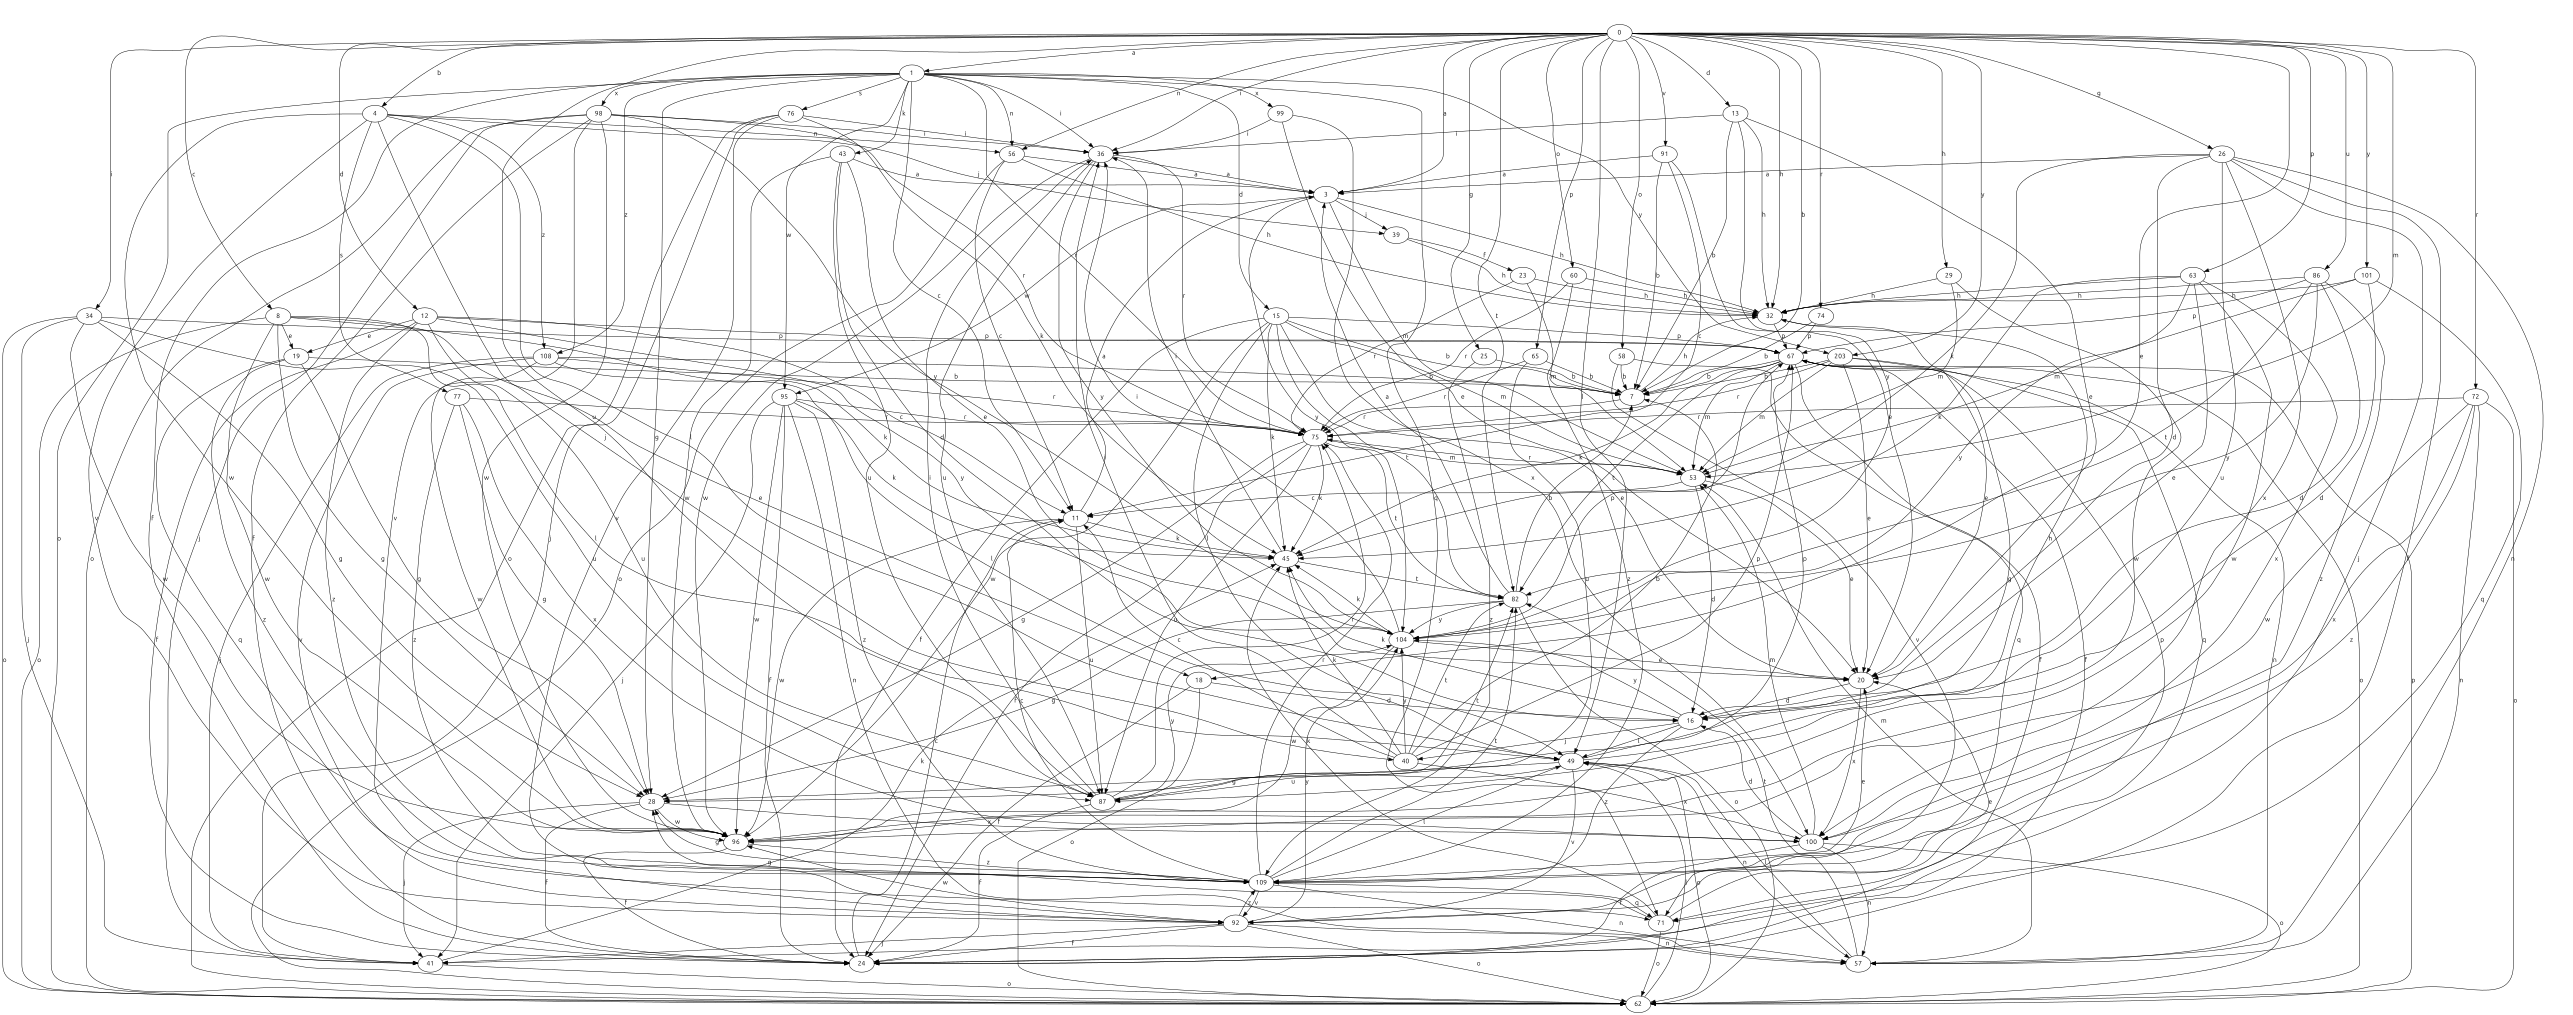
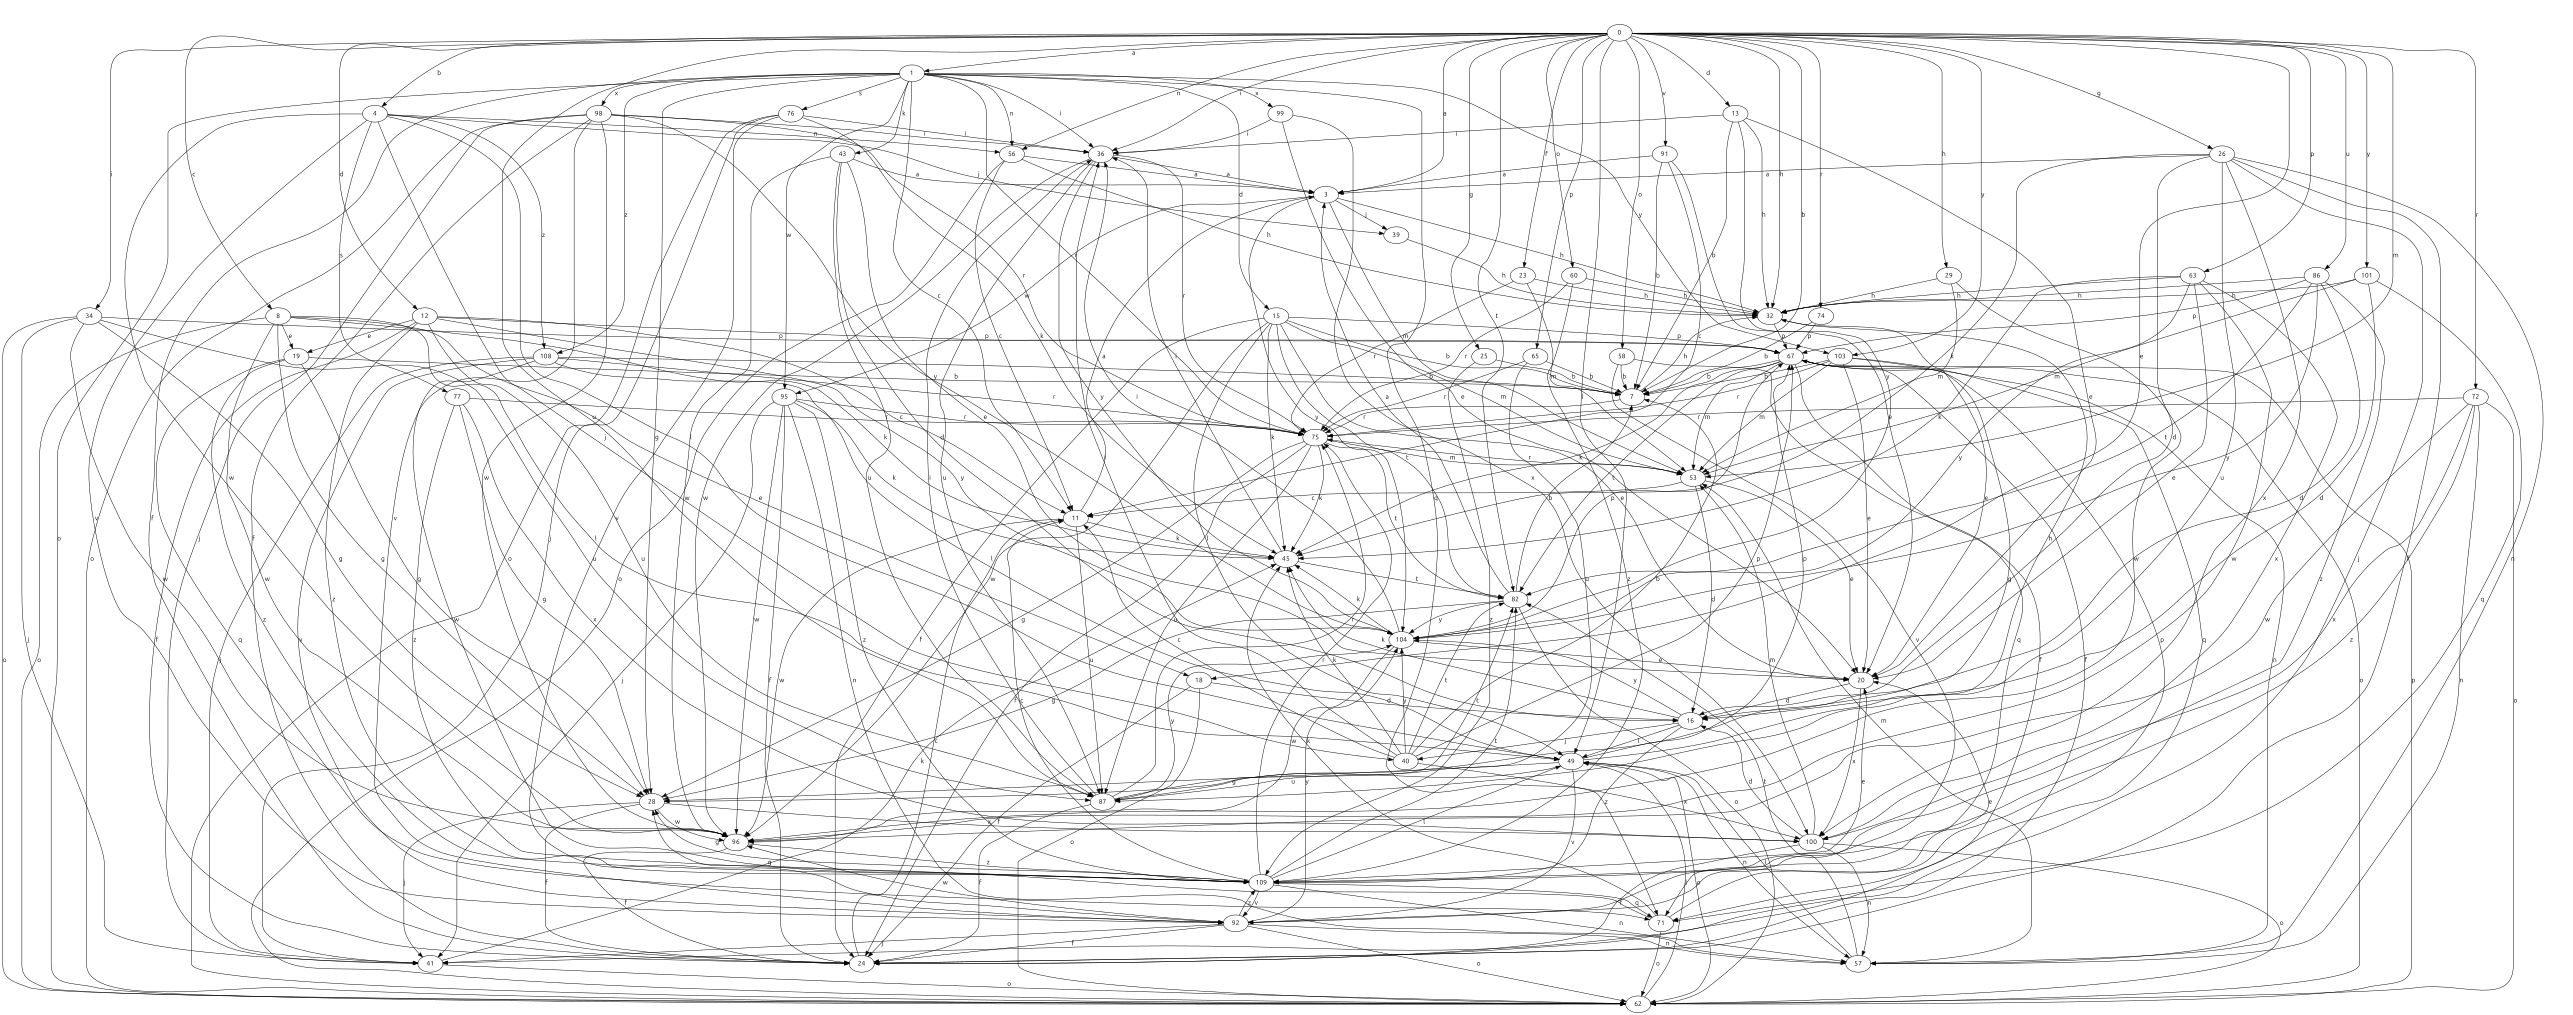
(1459, 250) -> (1547, 137)
(1840, 357) -> (1840, 357)
(487, 631) -> (607, 848)
